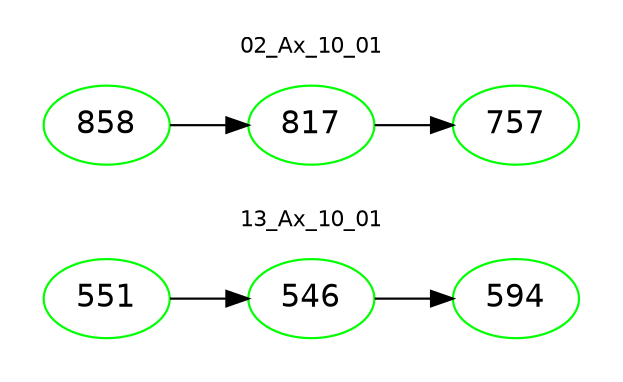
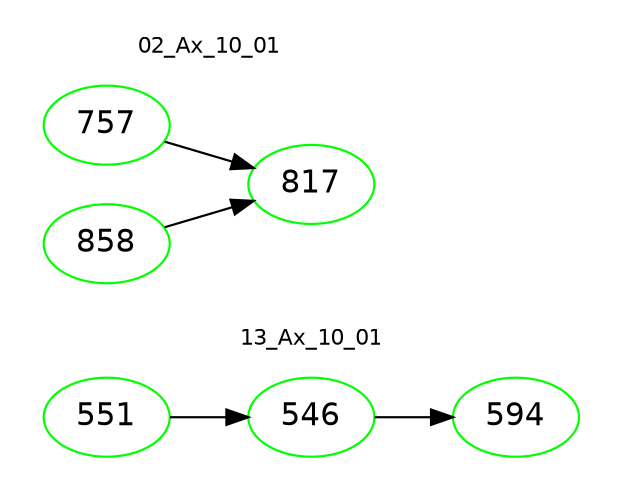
(403, 125) -> (198, 152)
